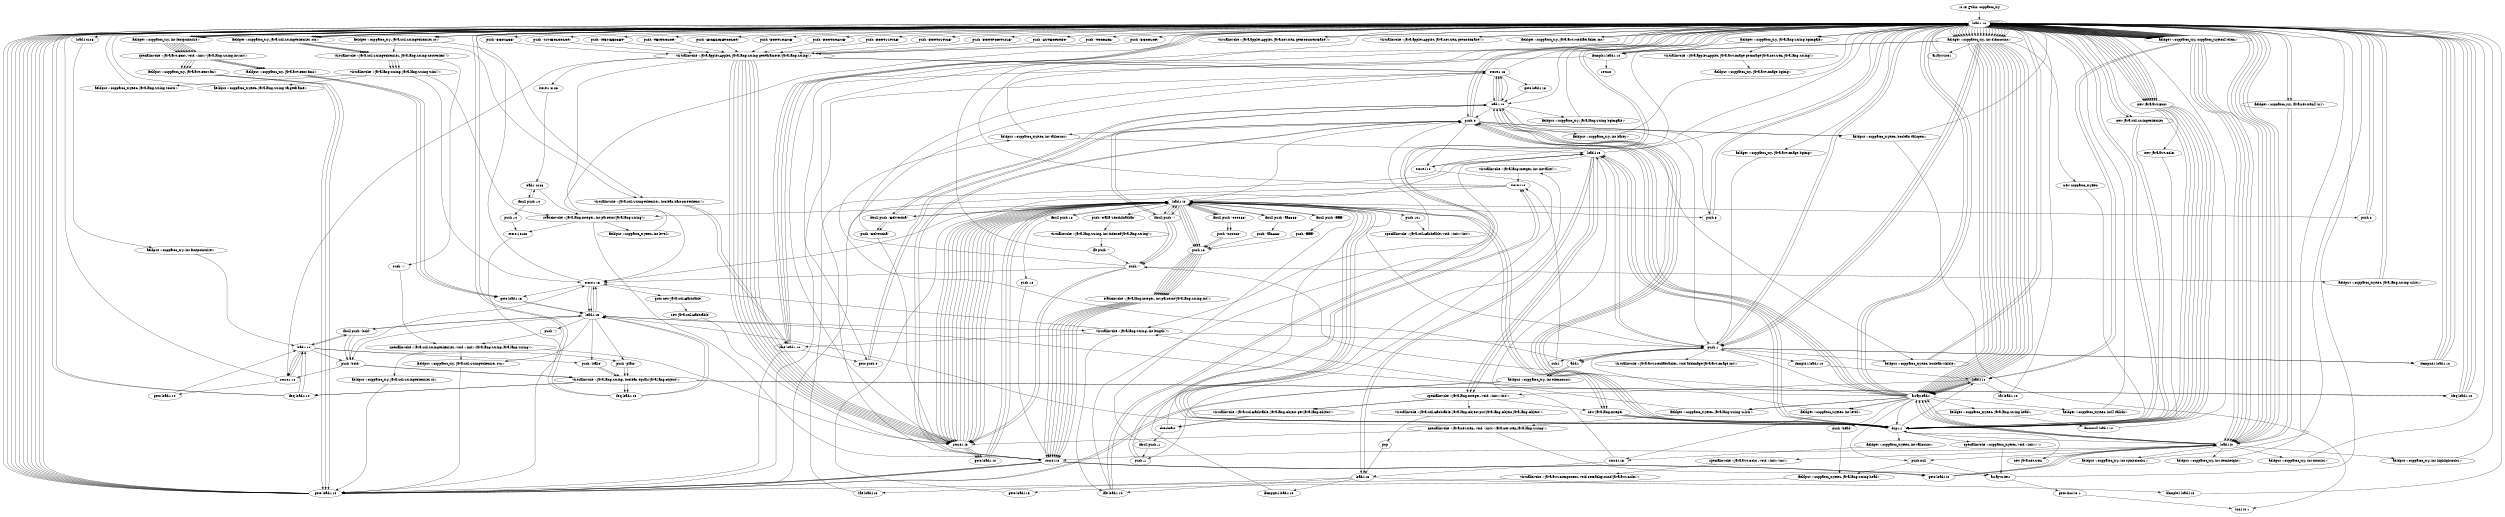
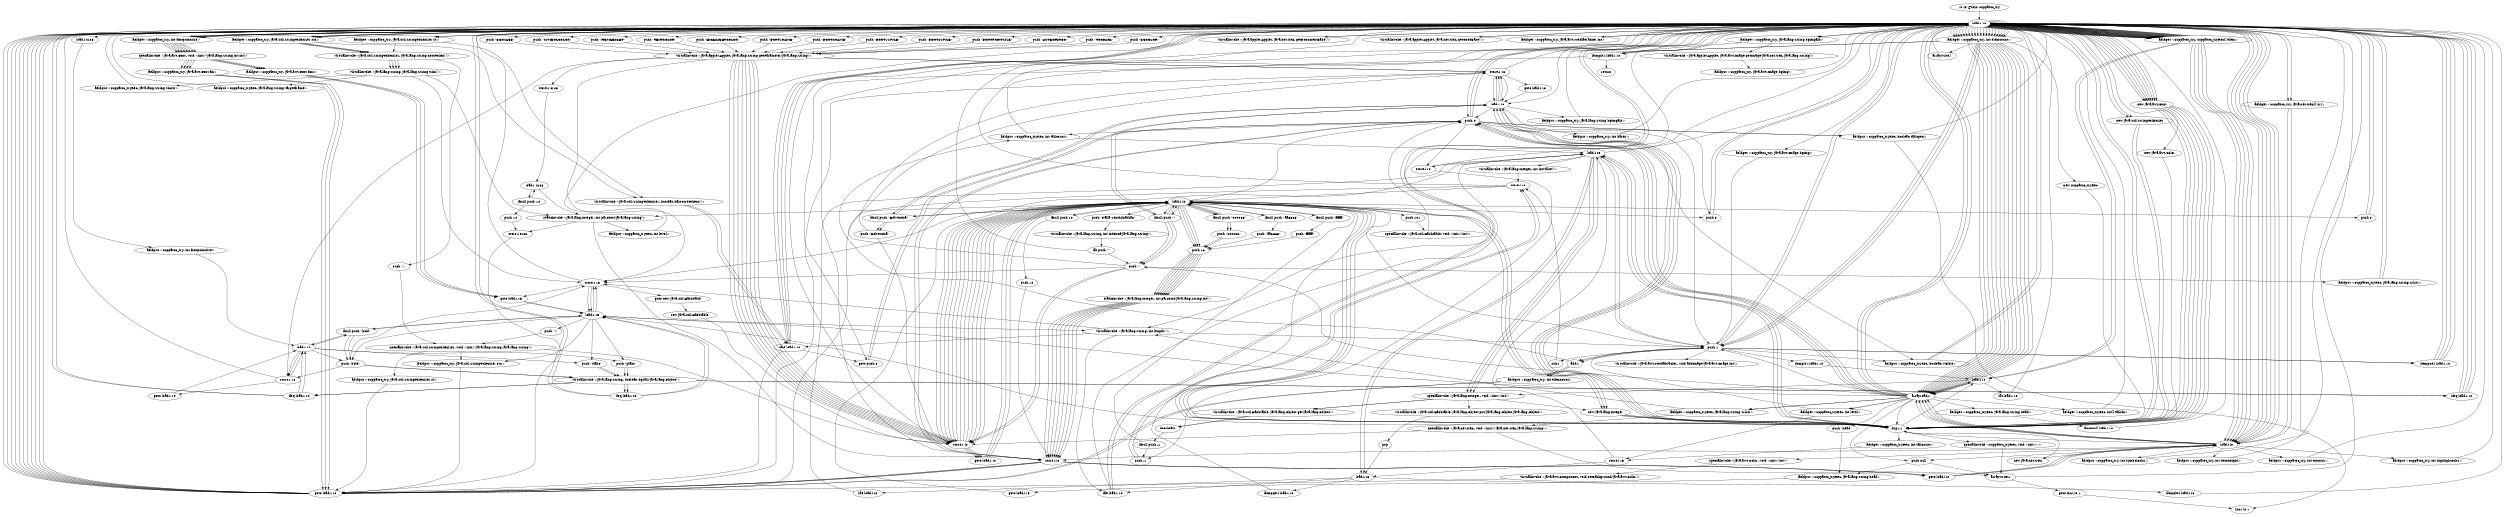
(1394, 326) -> (1563, 161)
